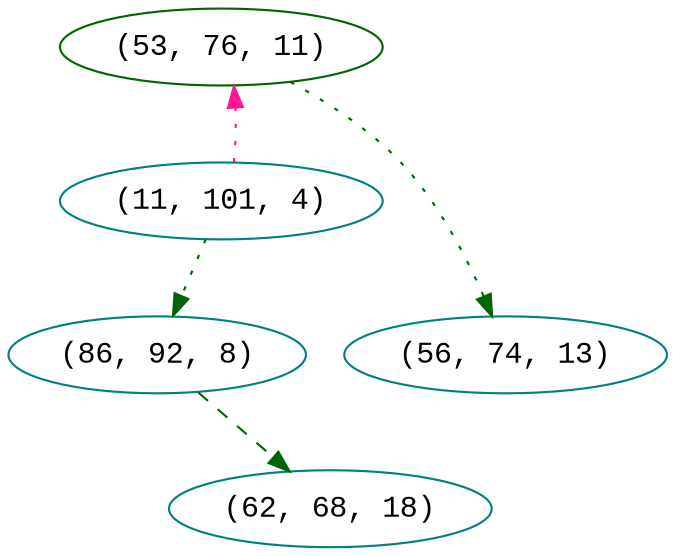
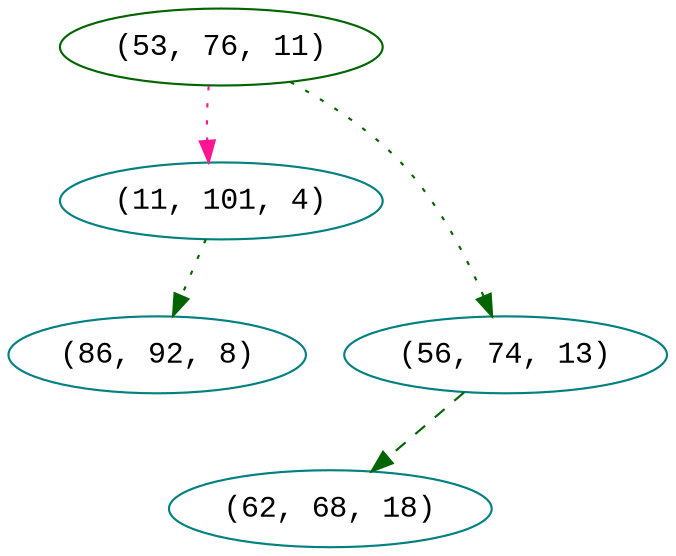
(236, 135) -> (207, 113)
(236, 425) -> (426, 425)
